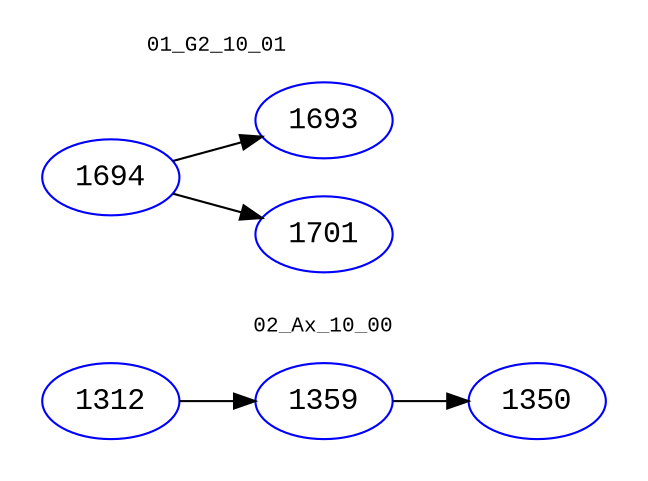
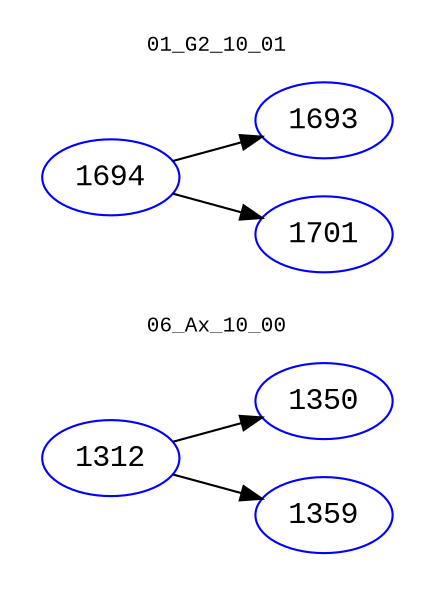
(324, 326) -> (217, 326)
(420, 401) -> (207, 432)
